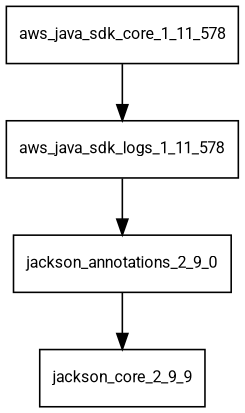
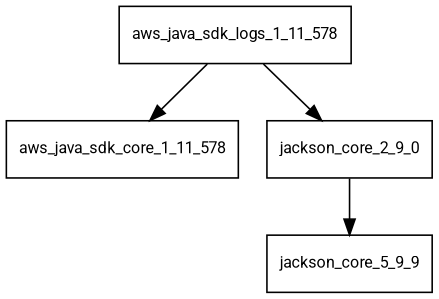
(122, 84) -> (184, 87)
(122, 264) -> (350, 149)
(122, 378) -> (350, 264)
